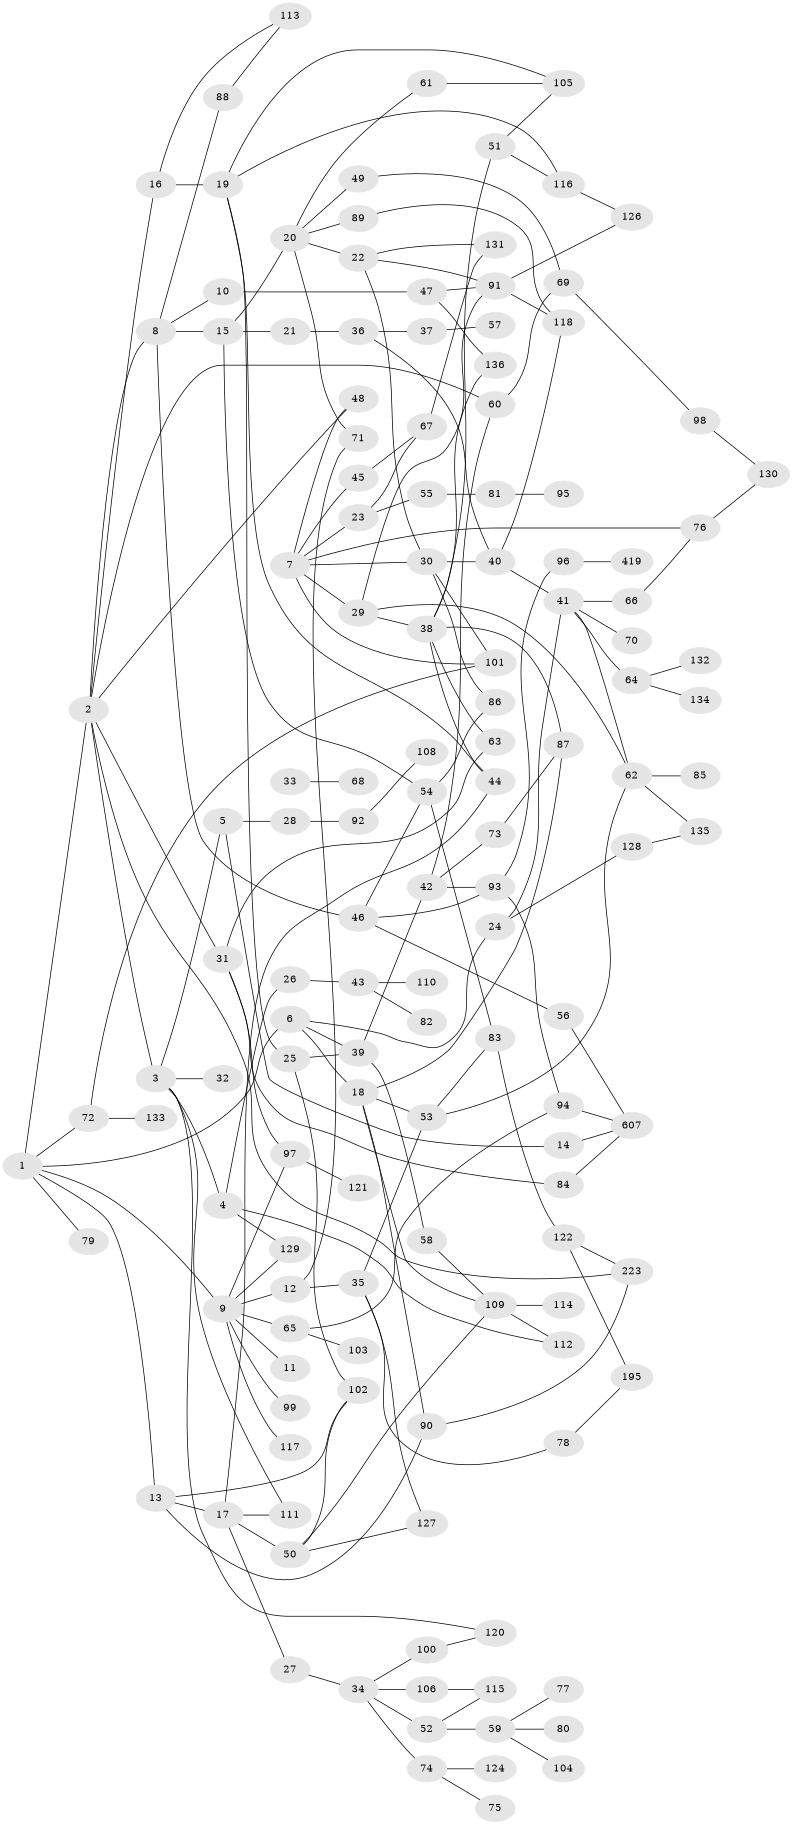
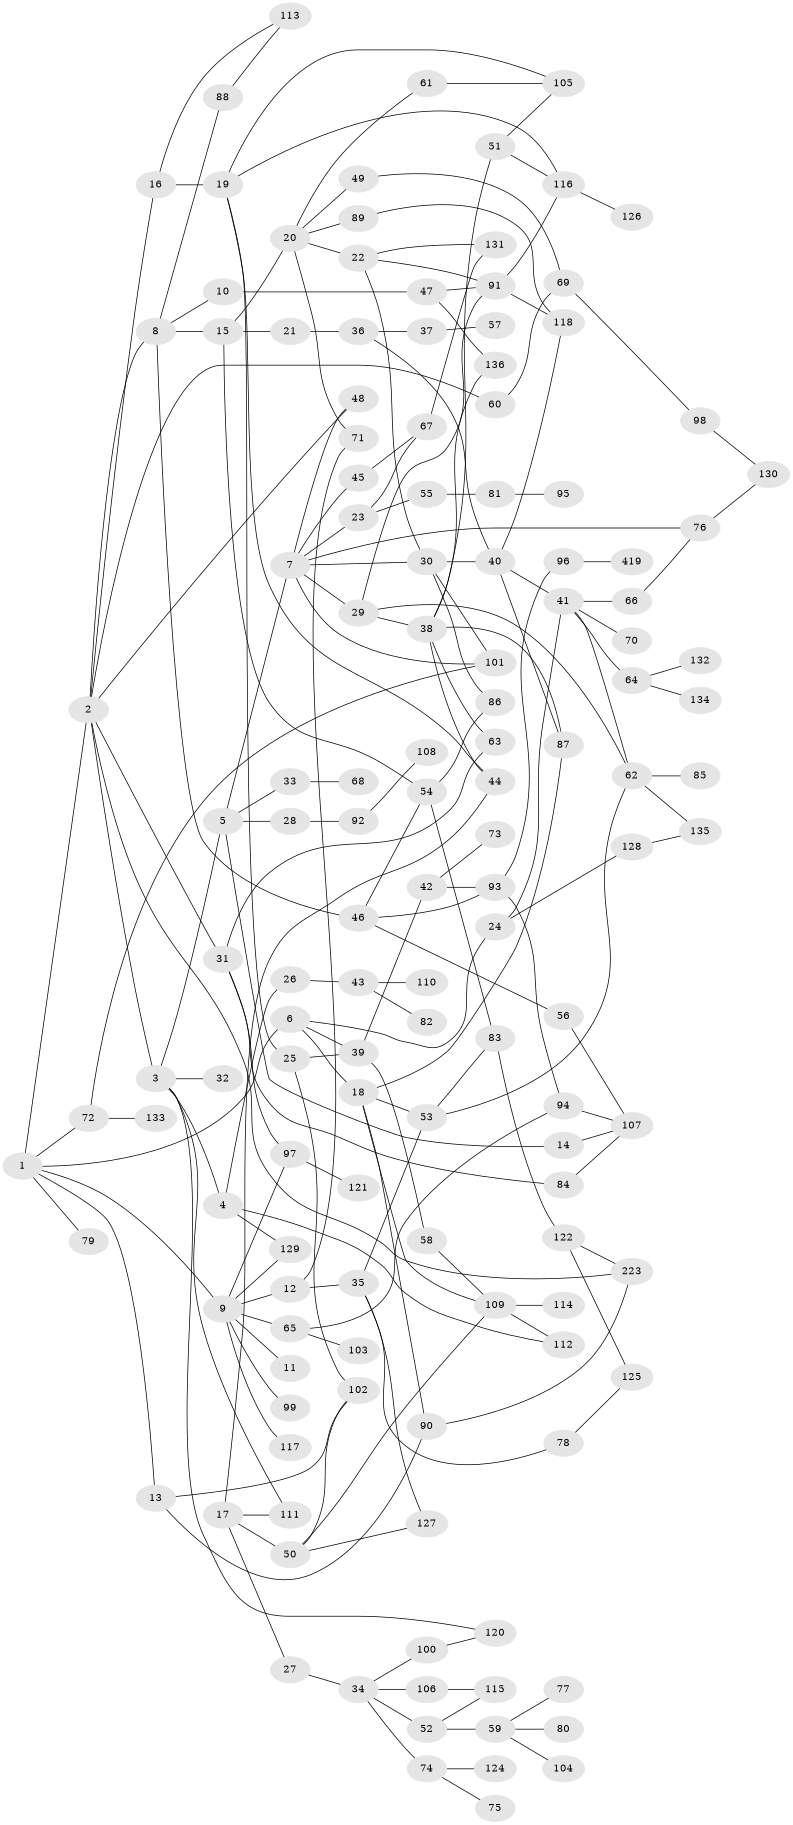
(563, 252) -> (534, 238)
(461, 634) -> none
none -> (257, 693)
(522, 800) -> (538, 677)
none -> (257, 801)
(632, 1126) -> (632, 1126)
(632, 1377) -> (632, 1377)
(190, 1507) -> none
